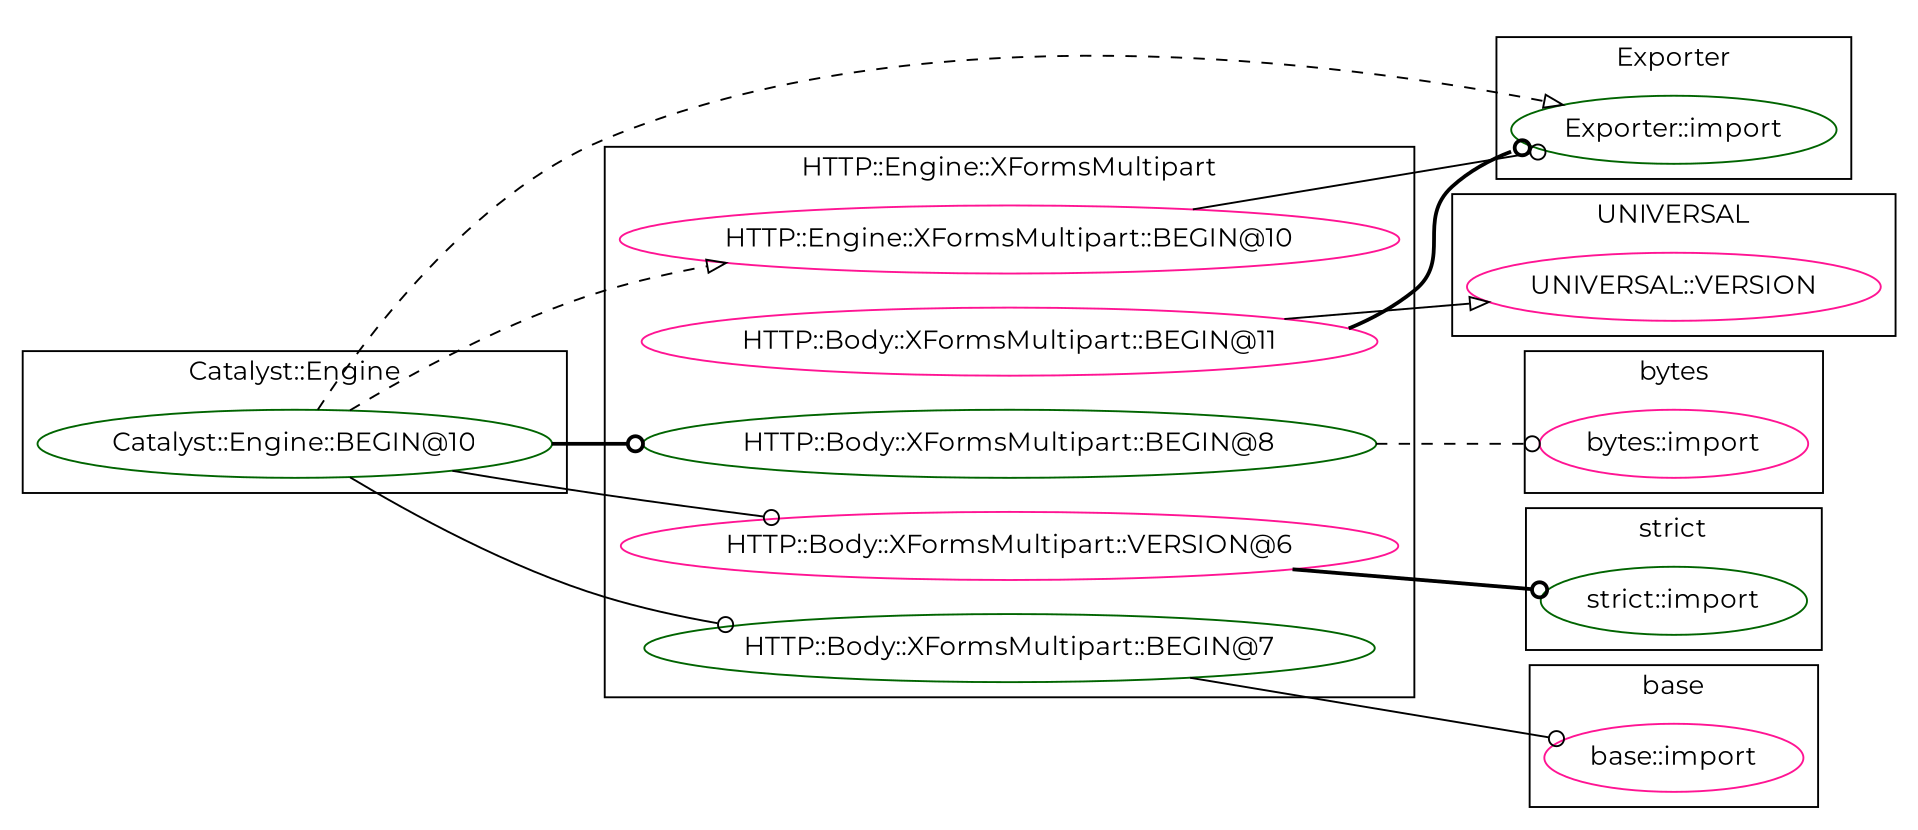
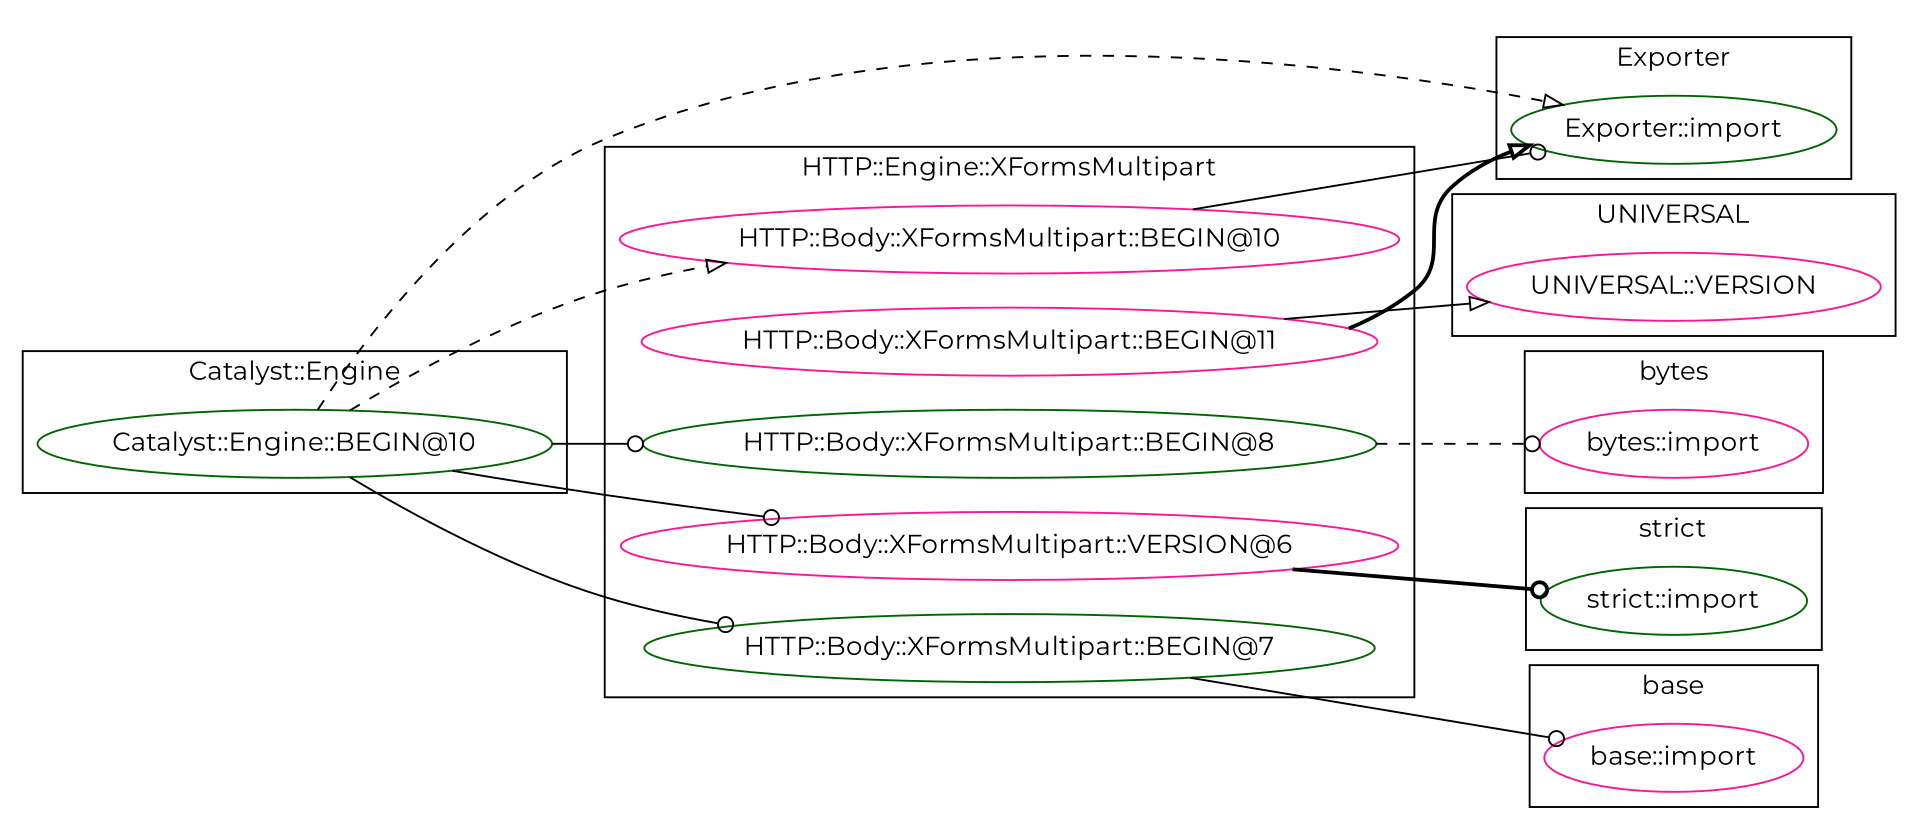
(1010, 240) -> (1010, 240)
(1434, 243) -> (1434, 243)
(590, 444) -> (590, 444)
